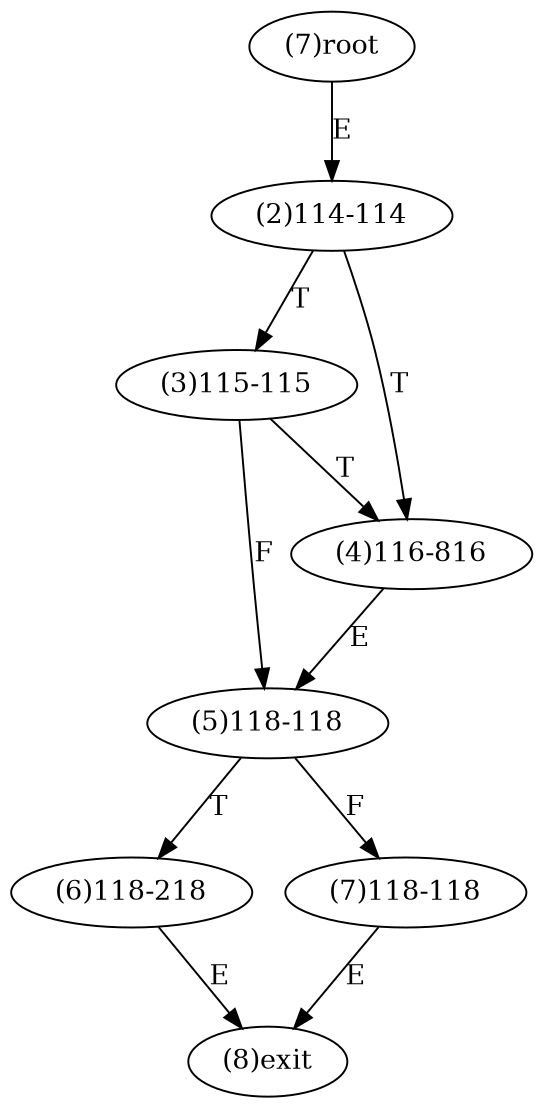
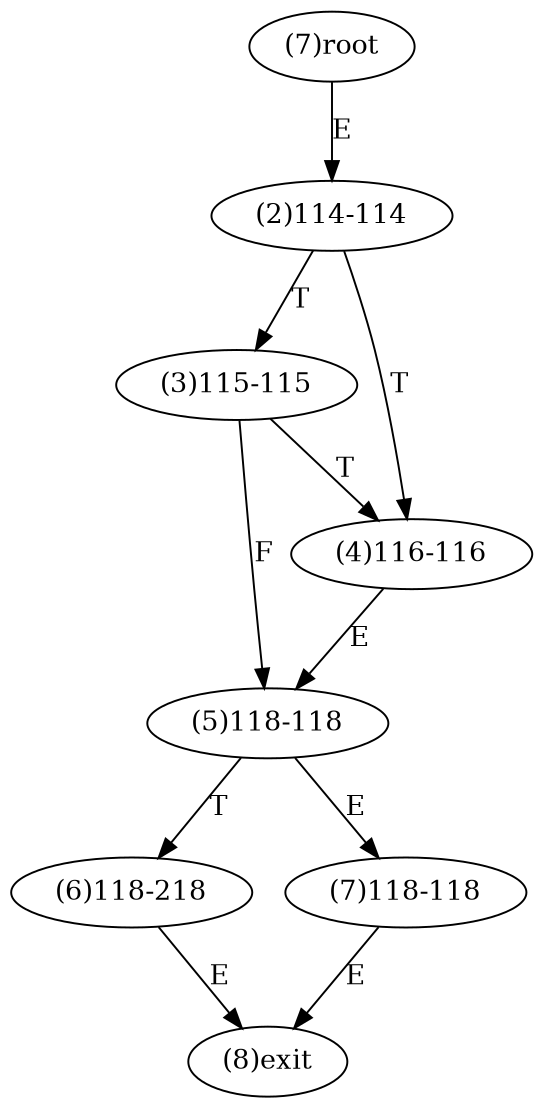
(412, 554) -> (412, 554)
(355, 808) -> (356, 808)
